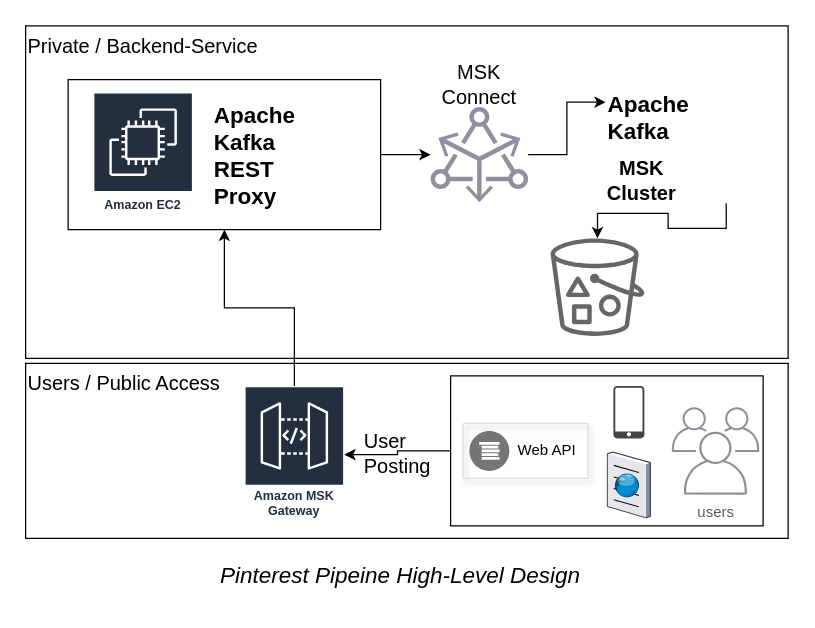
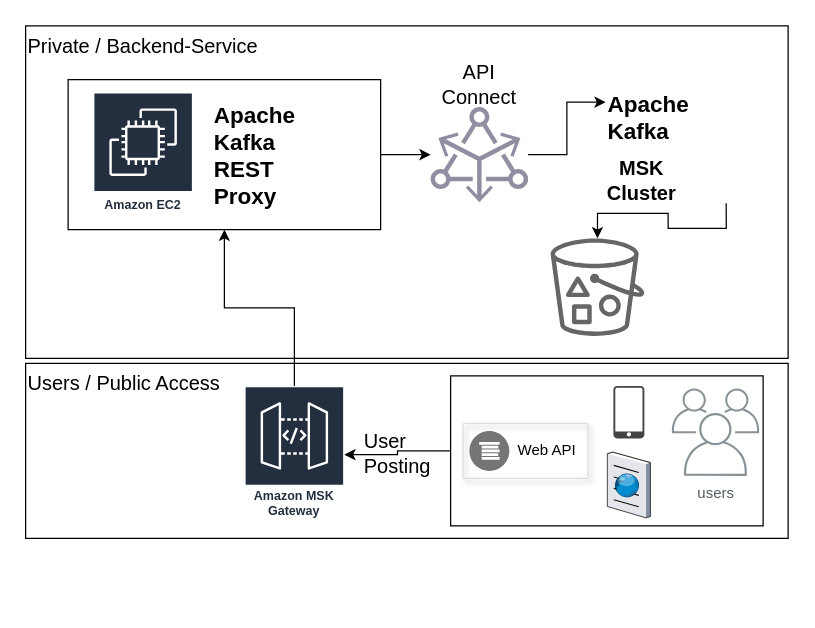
(479, 84) -> (479, 84)
(716, 451) -> (716, 432)
(401, 576) -> none
